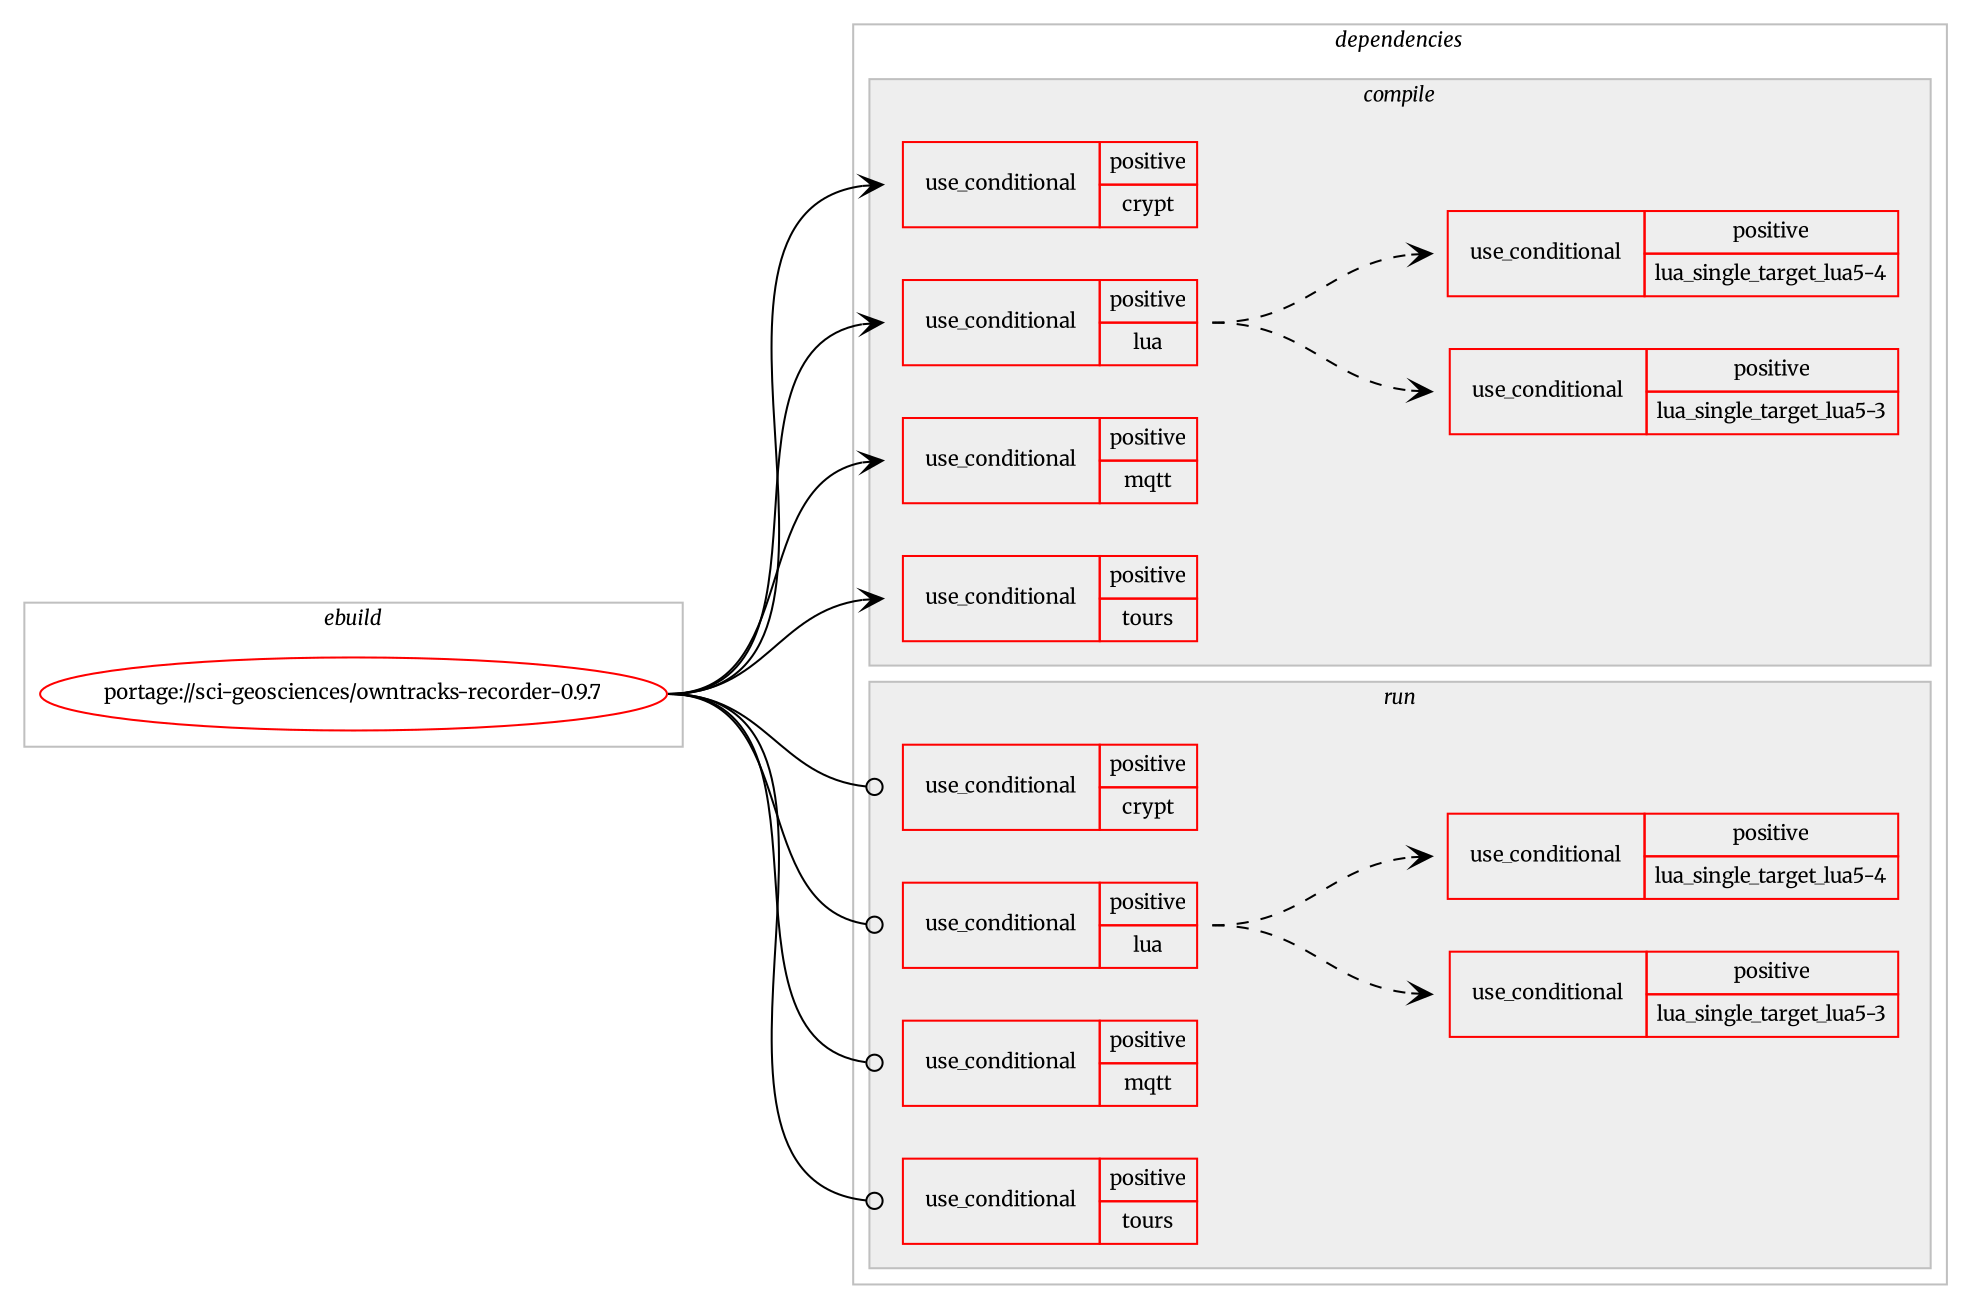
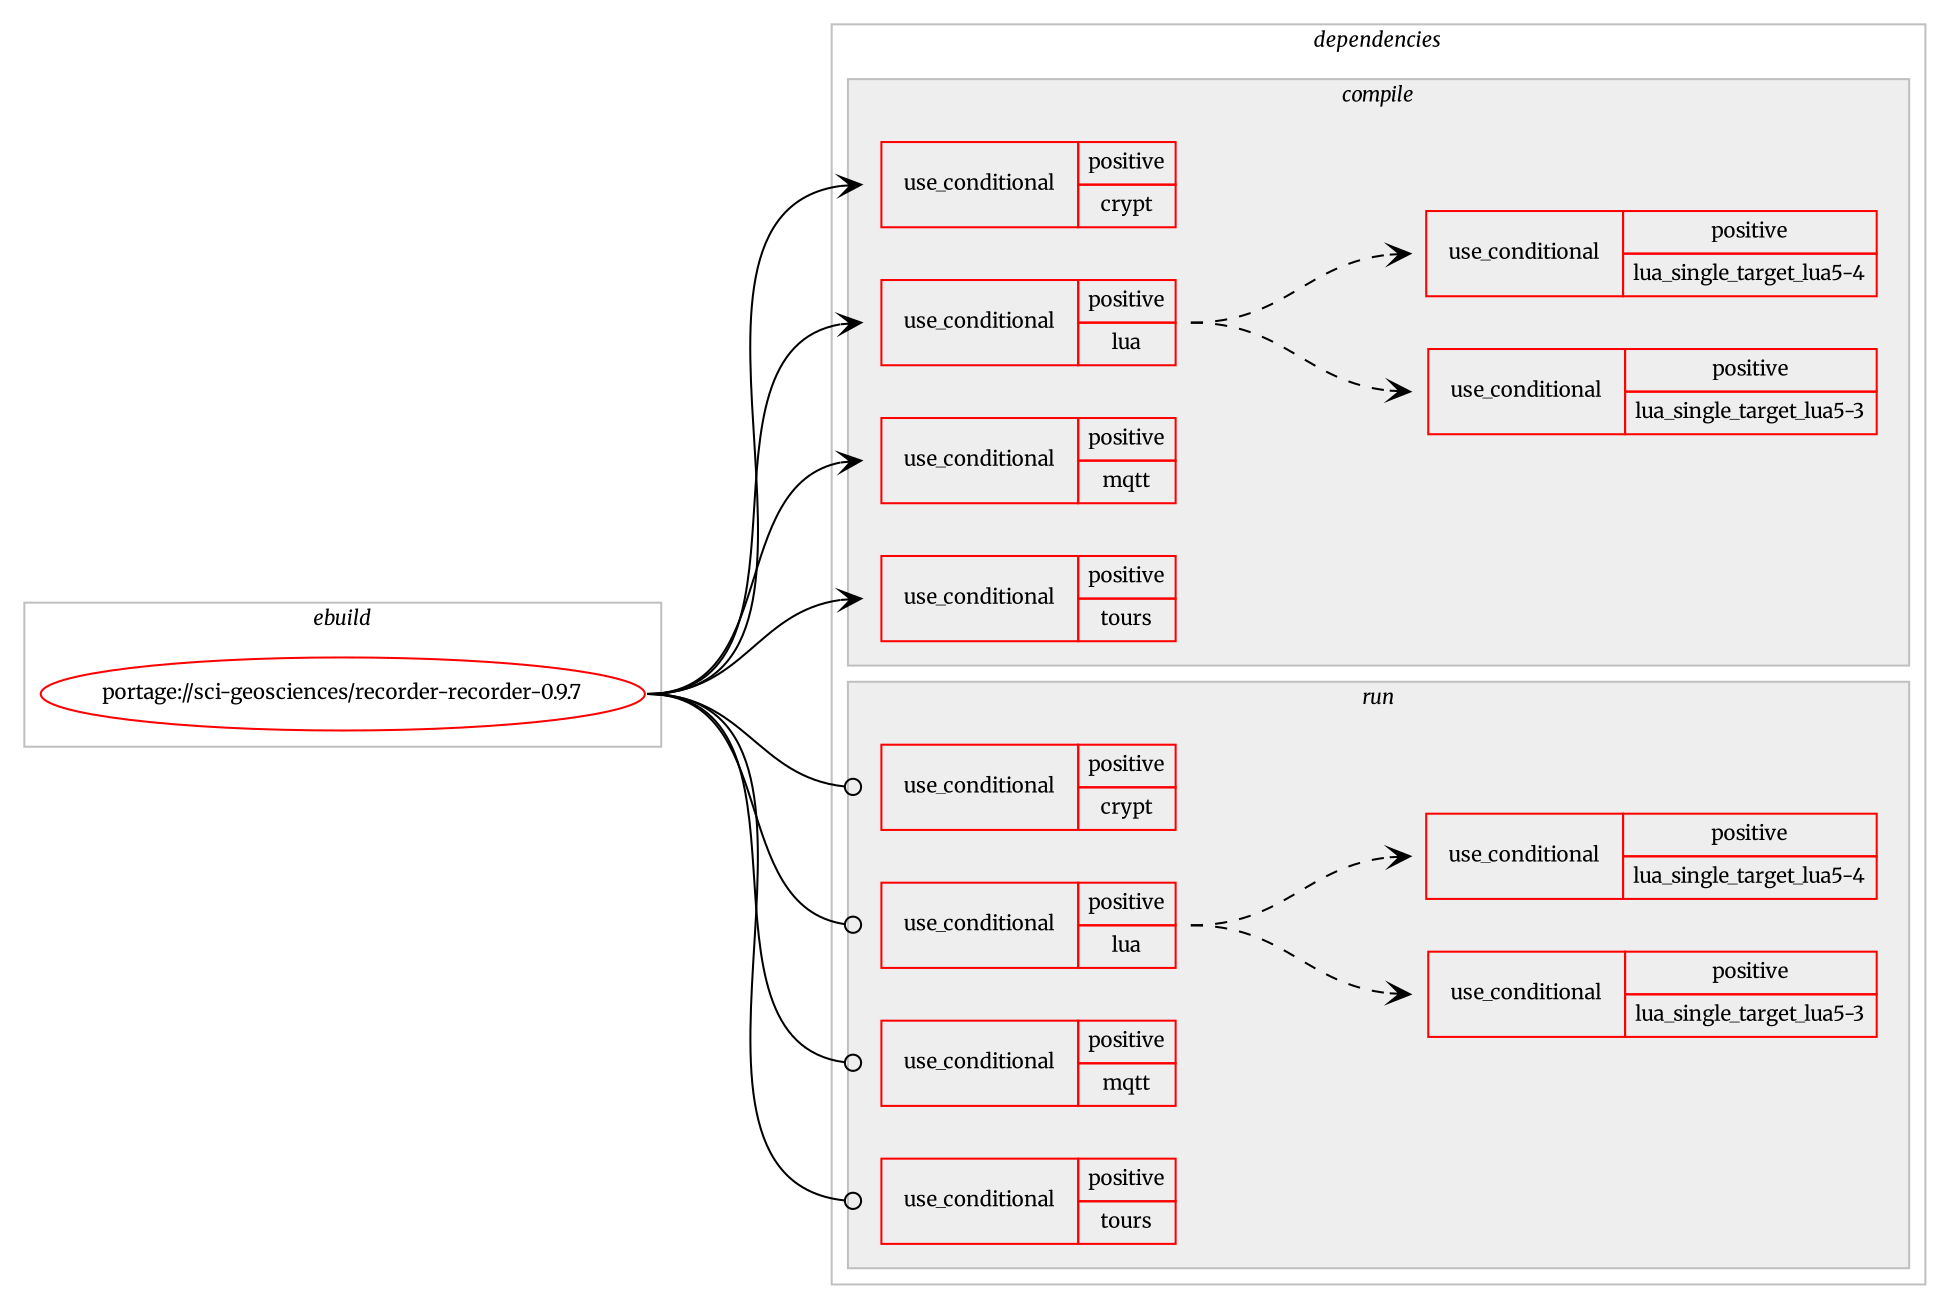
(354, 694) -> (343, 694)
